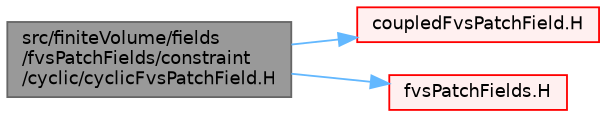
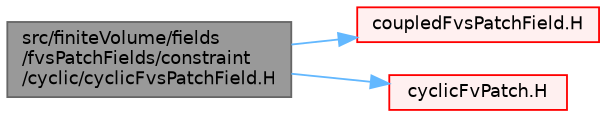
(478, 93) -> (478, 93)
